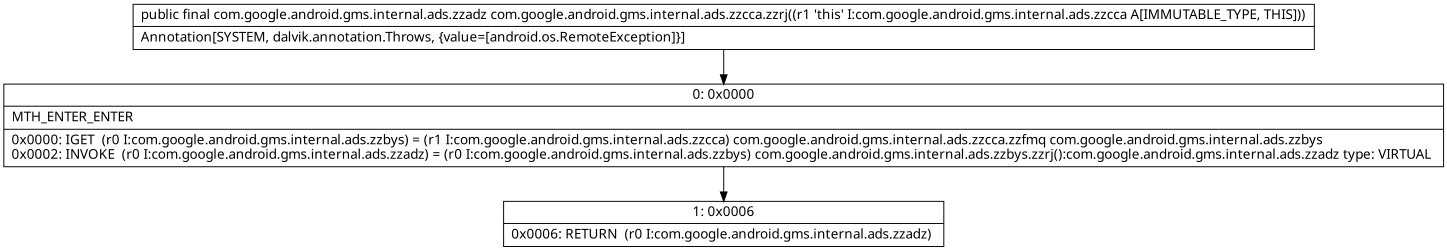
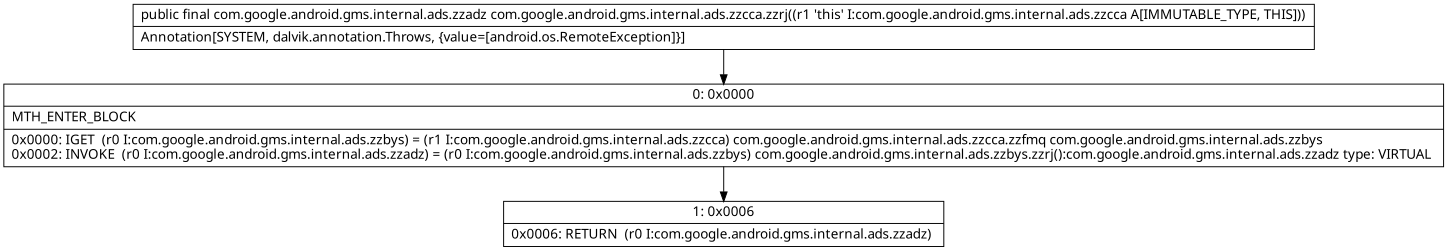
(73, 117) -> (74, 117)
